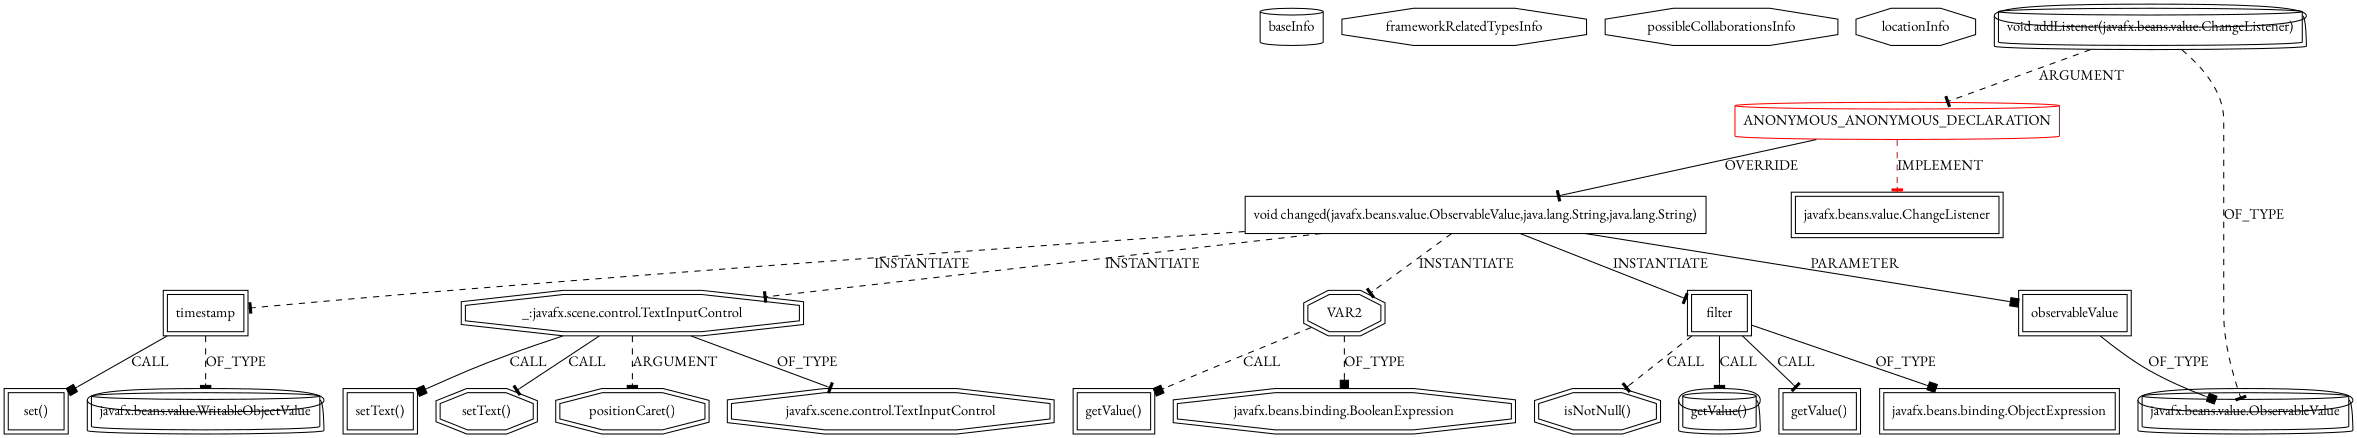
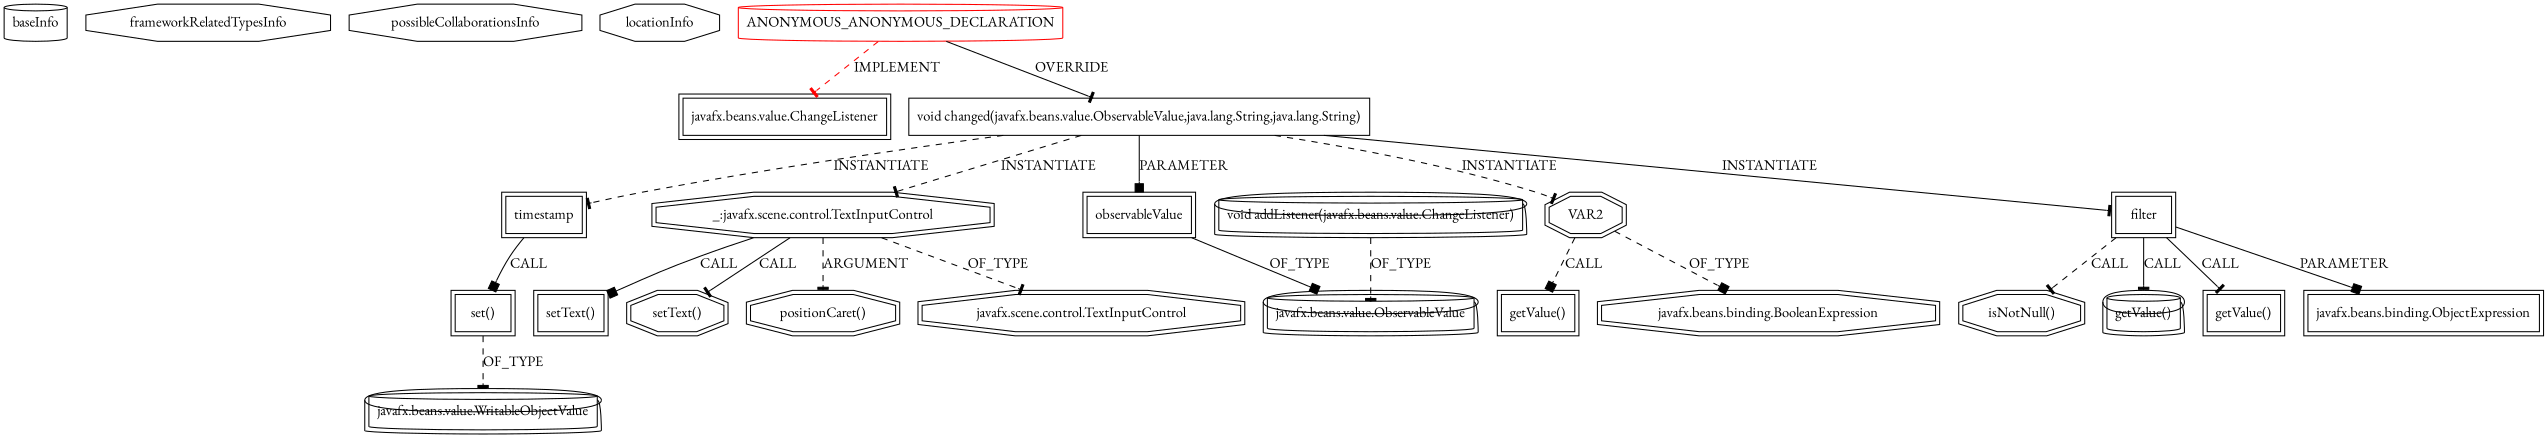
(2020, 75) -> none
(206, 360) -> (483, 360)
(759, 361) -> (950, 263)
(1906, 362) -> (2344, 264)
